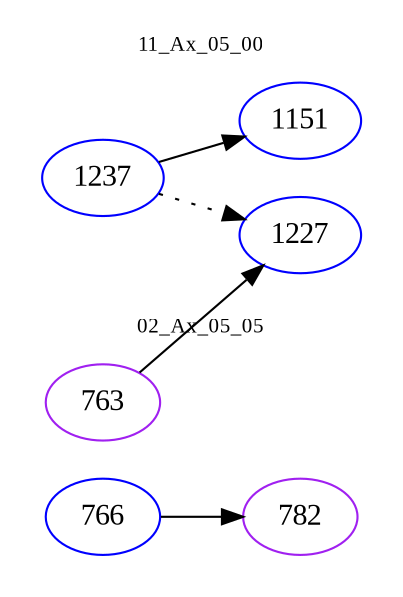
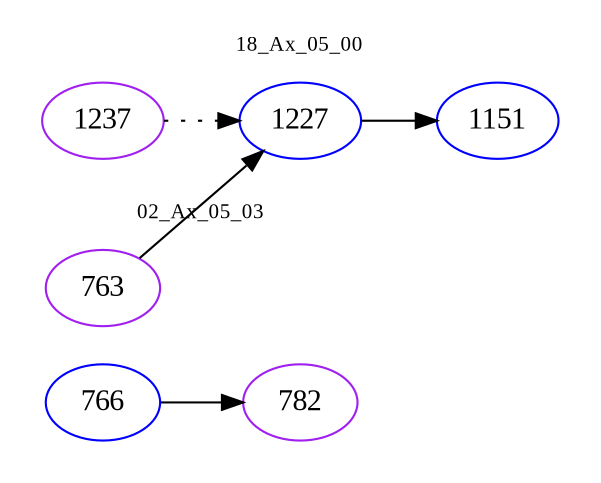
(202, 46) -> (300, 46)
(191, 152) -> (388, 121)
(103, 178) -> (103, 121)
(202, 327) -> (202, 213)
